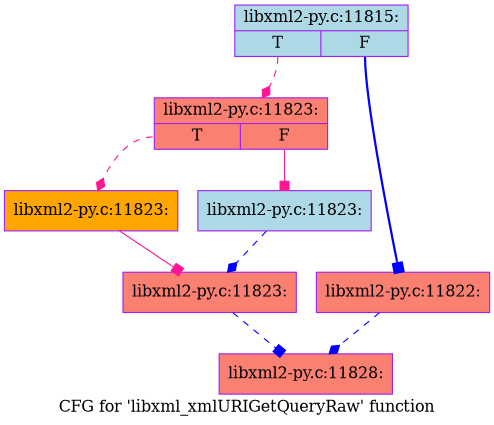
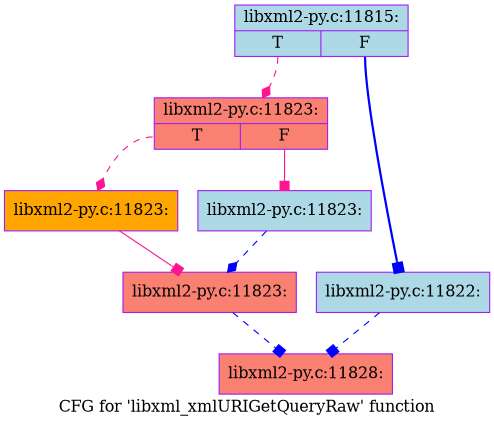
(403, 292) -> (403, 292)
(360, 329) -> (359, 330)
